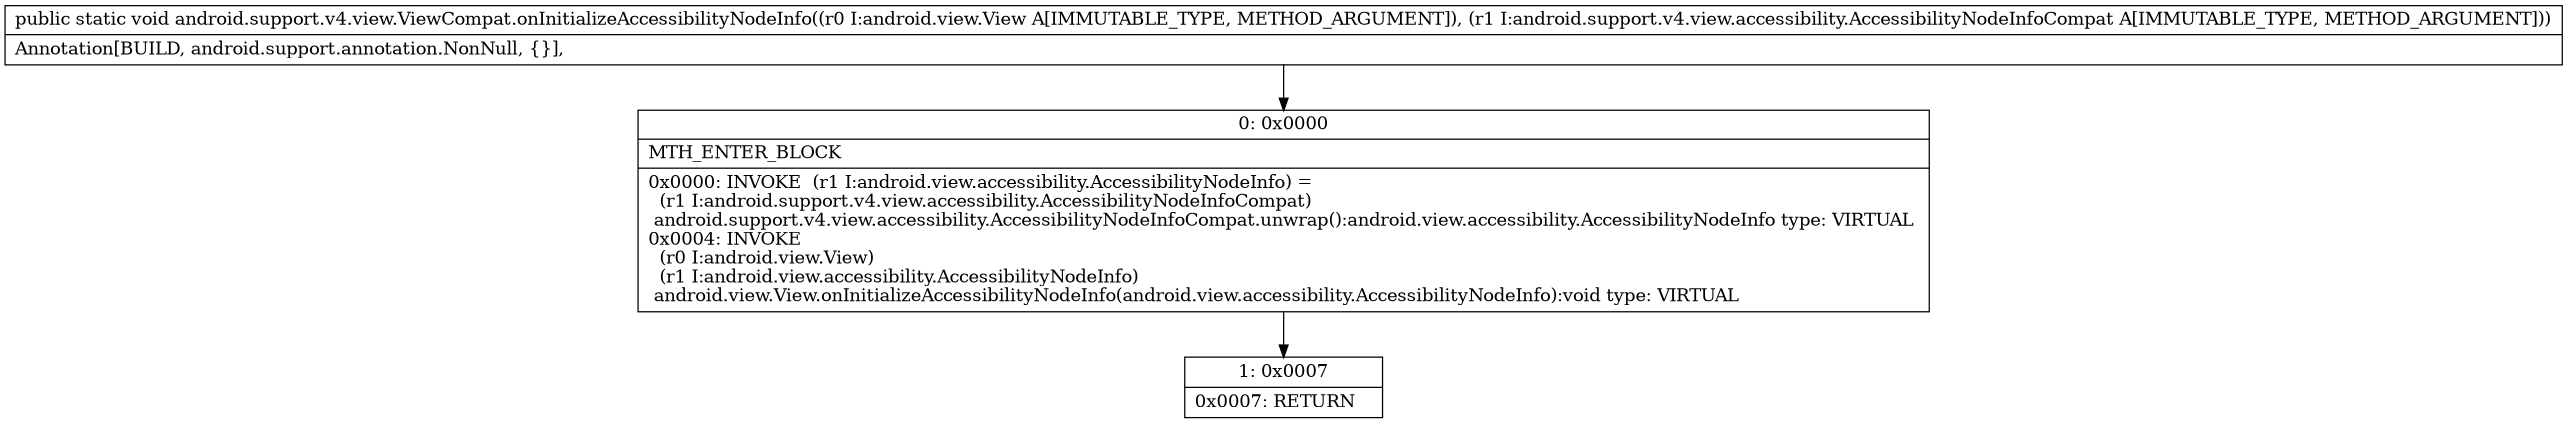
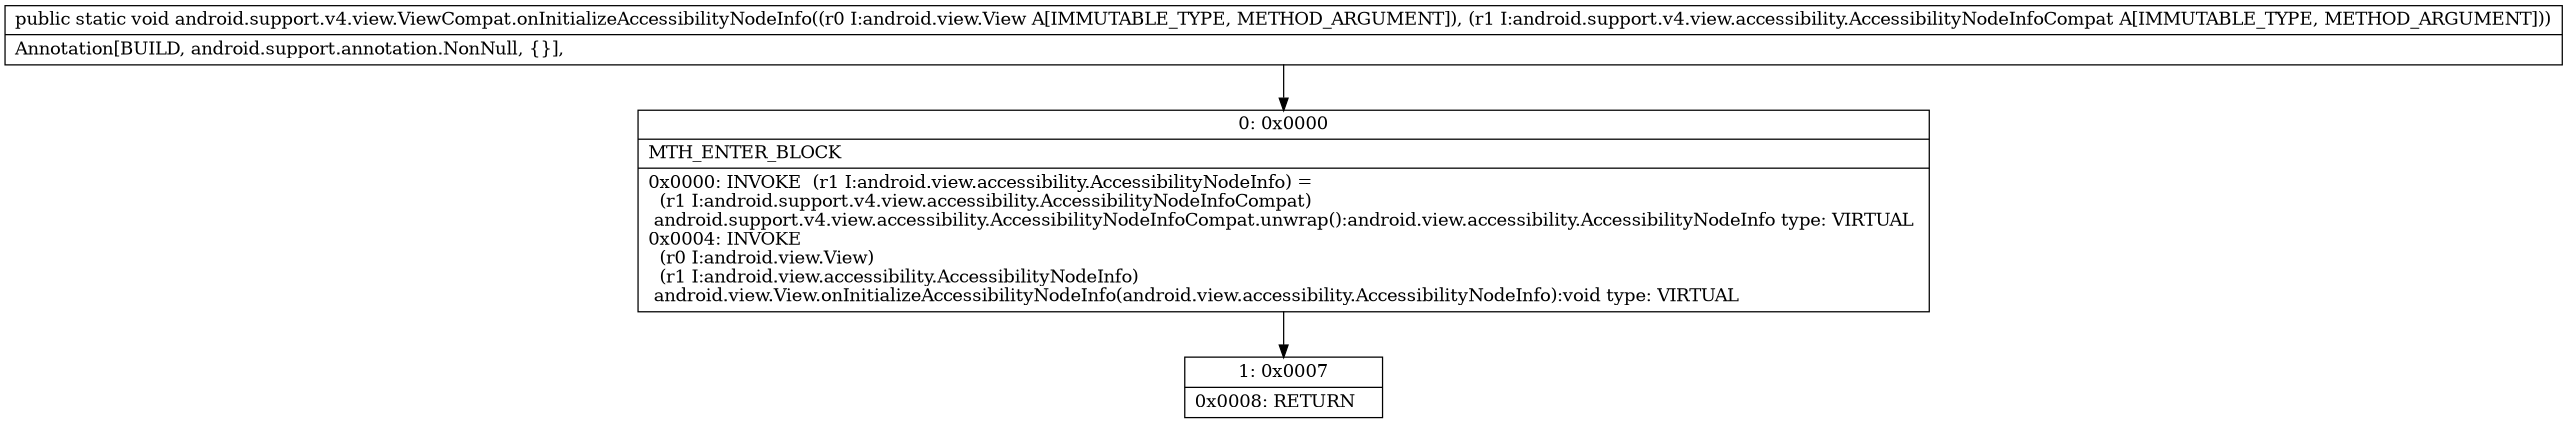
(1284, 402) -> (1284, 402)
